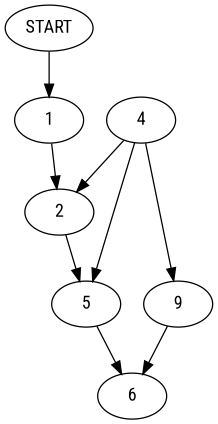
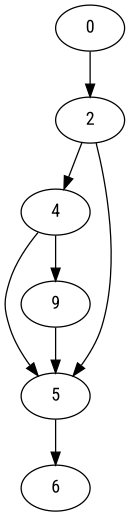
(49, 28) -> none
(49, 120) -> (90, 28)
(105, 161) -> (75, 160)
(158, 344) -> (56, 344)
